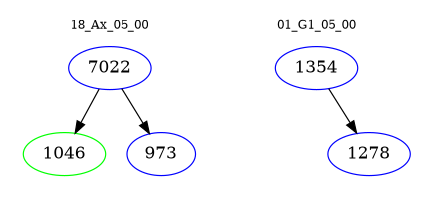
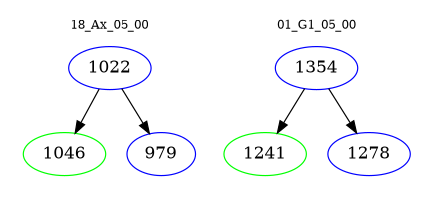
(110, 68) -> (110, 68)
(161, 154) -> (161, 154)
none -> (265, 154)
